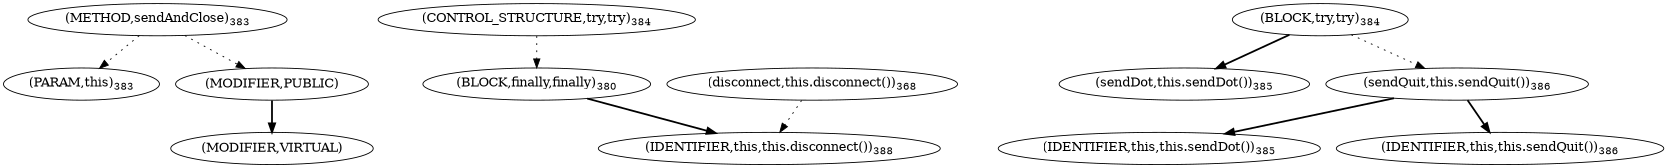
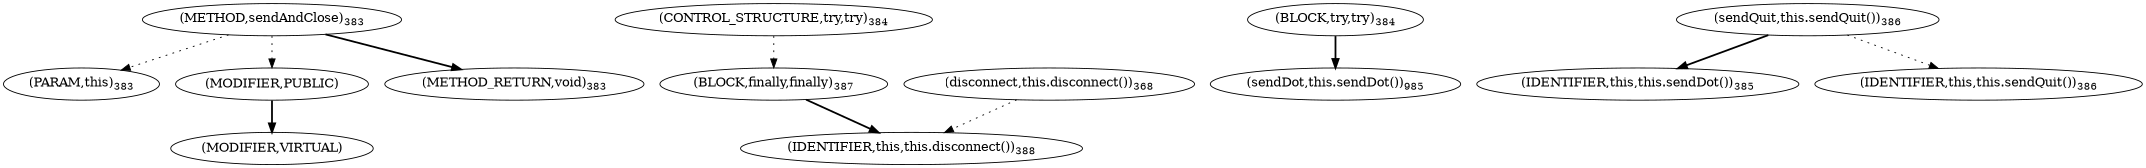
(1384, 50) -> none
(607, 83) -> (844, 83)
(1263, 83) -> (1414, 83)
none -> (514, 84)
(1476, 112) -> (1889, 50)
